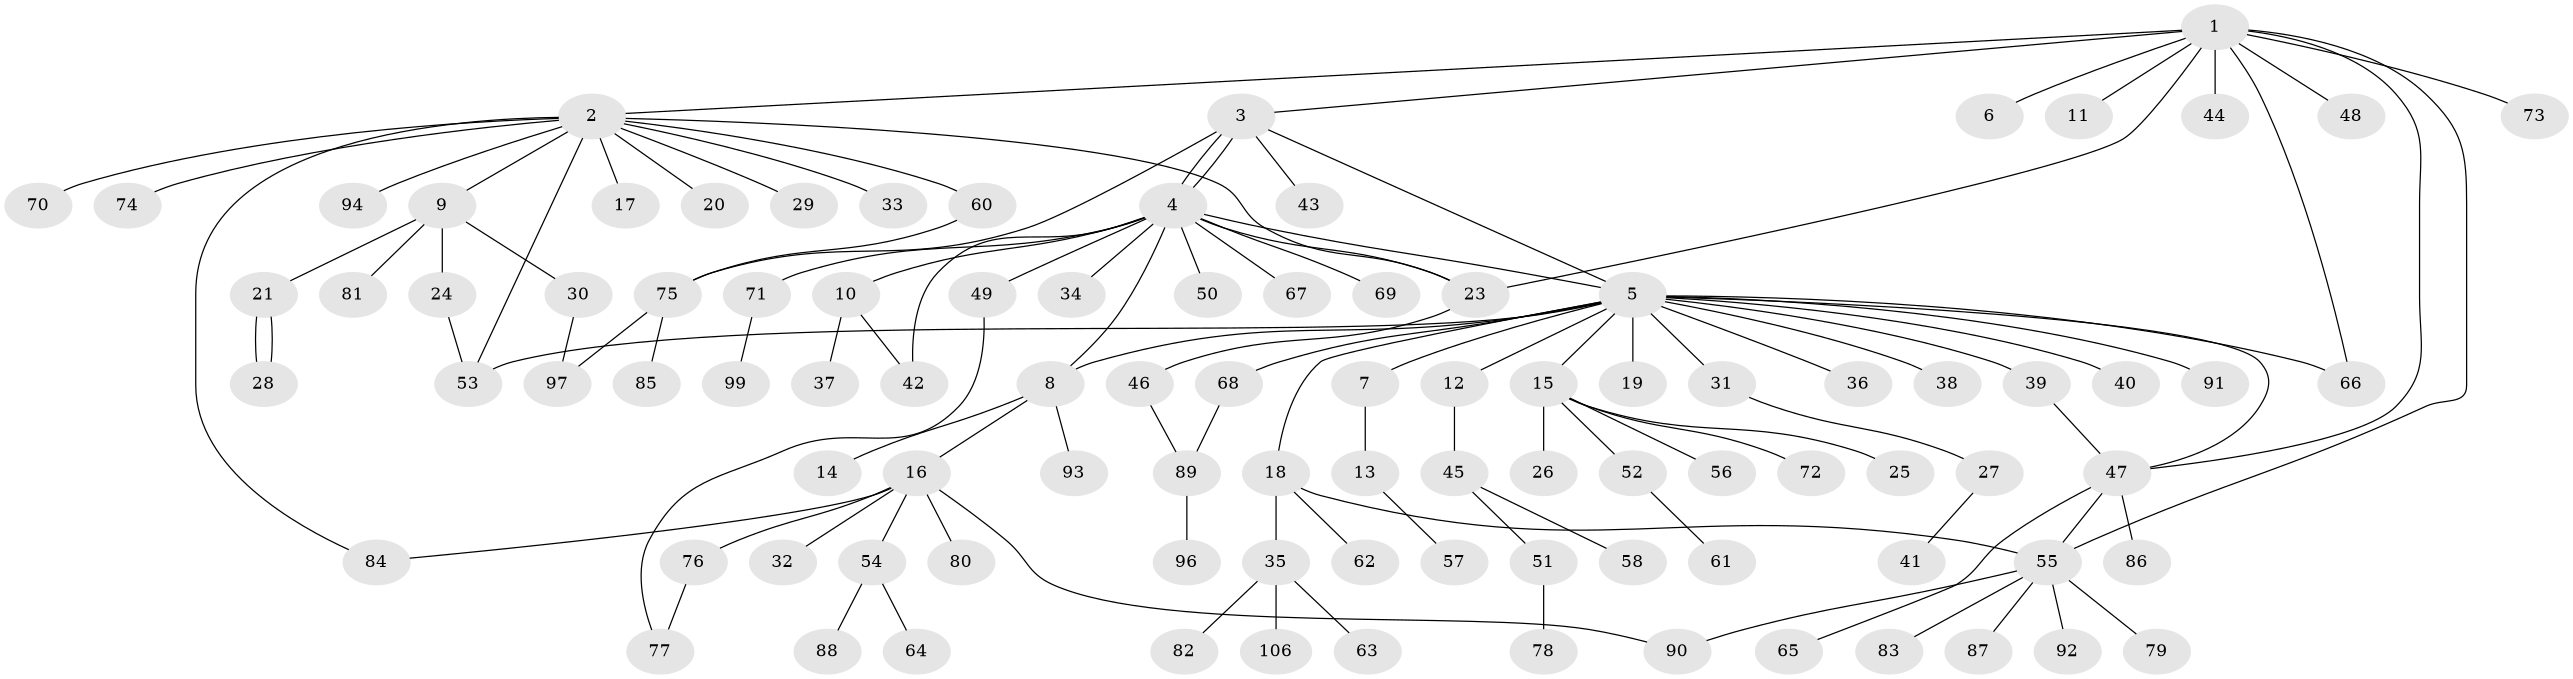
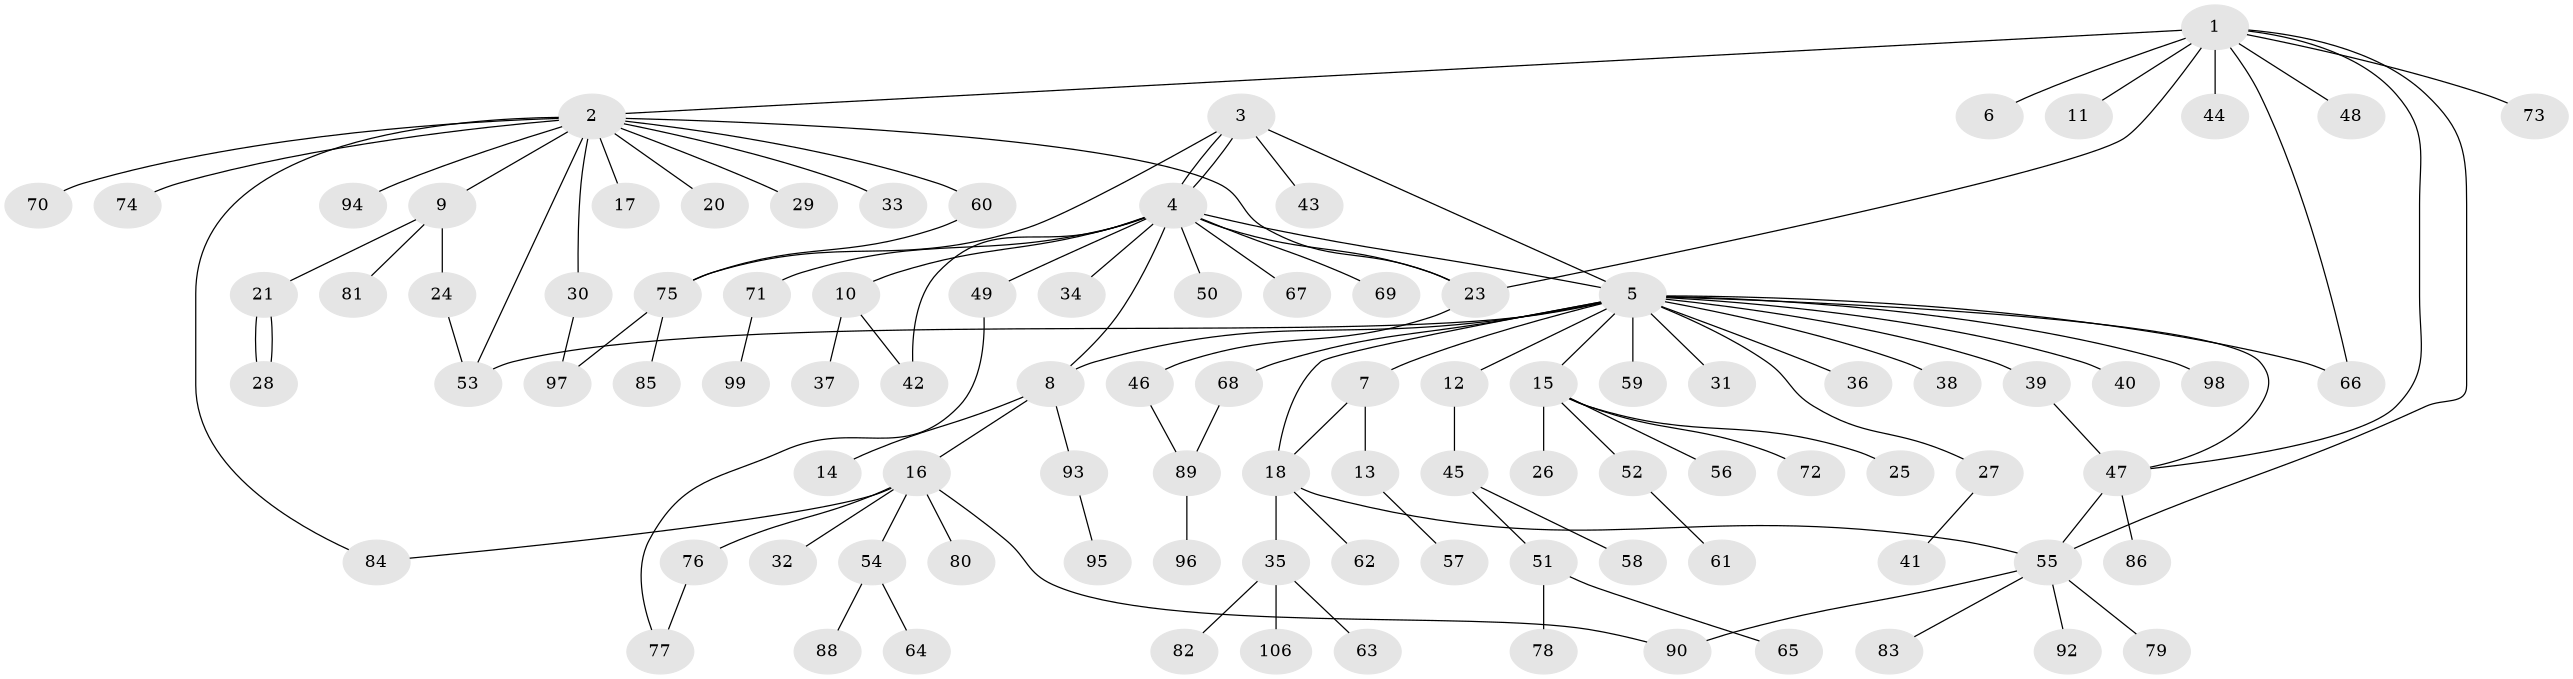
(1728, 72) -> none
(511, 250) -> (579, 205)
(1633, 384) -> (1633, 384)
(2215, 384) -> (2215, 384)
(1857, 427) -> (1804, 399)
none -> (1321, 429)
none -> (1098, 562)
(1975, 569) -> (1664, 610)
(1979, 652) -> none
